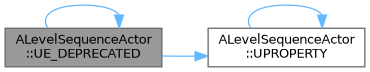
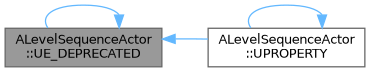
(179, 56) -> (192, 39)
